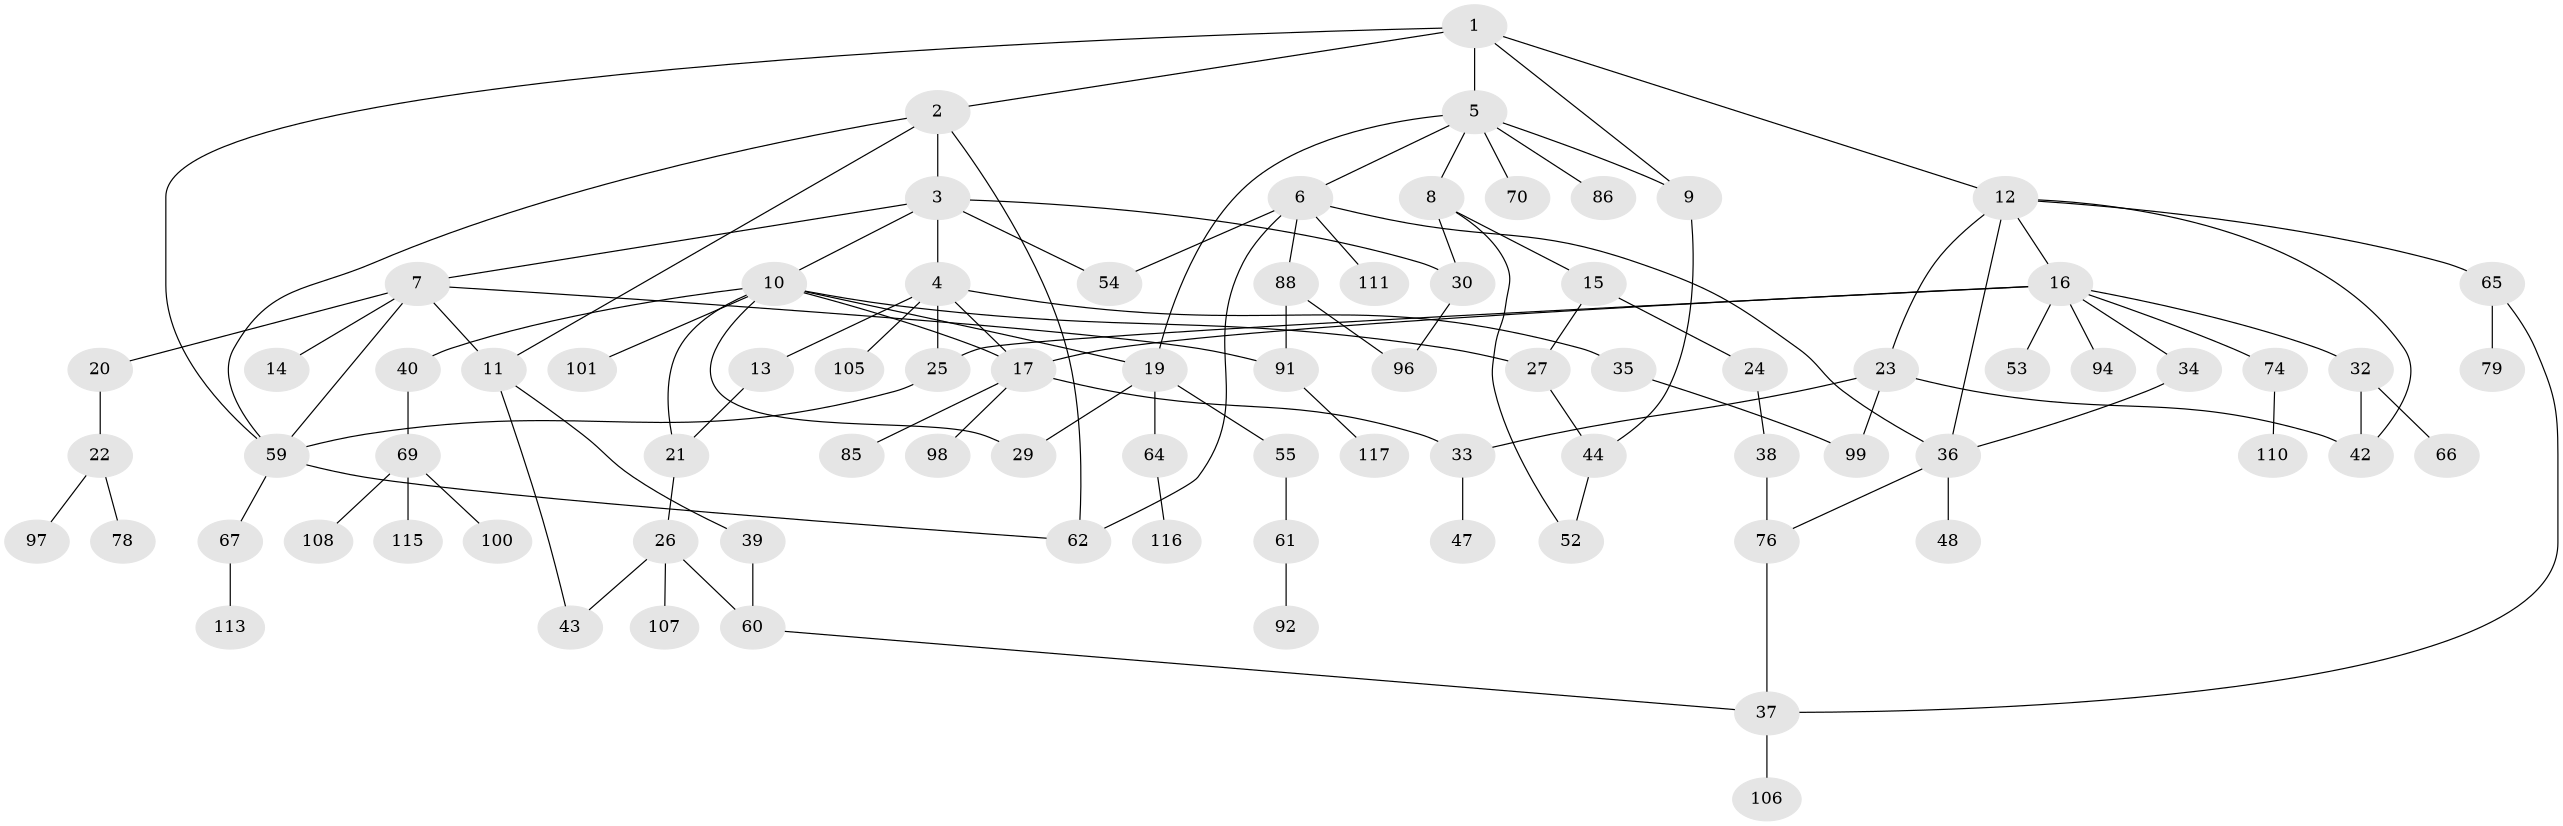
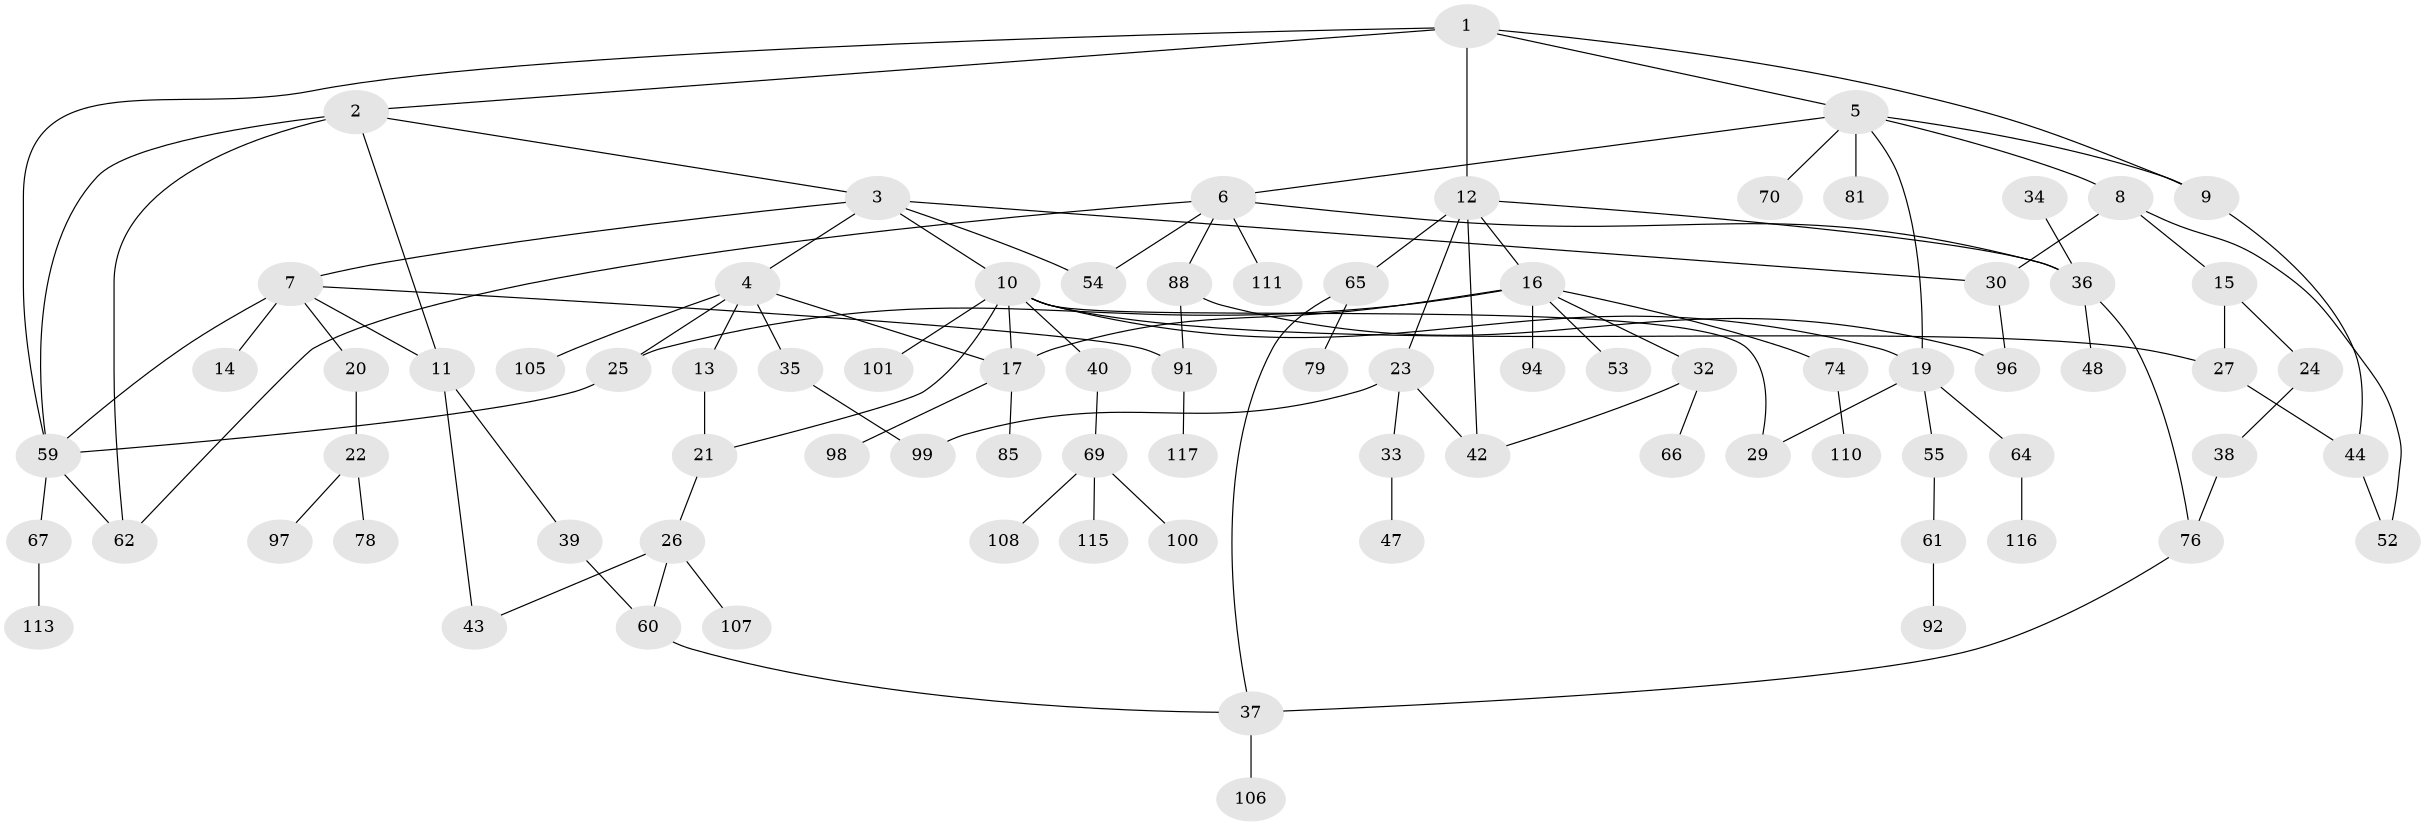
(1603, 198) -> (1856, 198)
(2125, 327) -> none
(1247, 406) -> none
